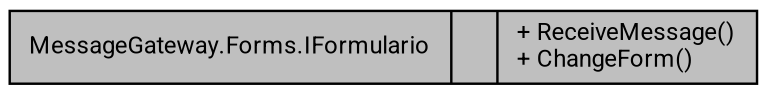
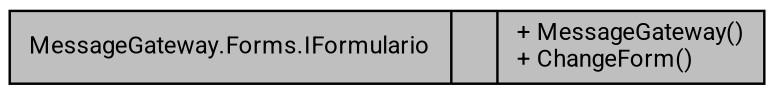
(627, 33) -> (631, 33)
